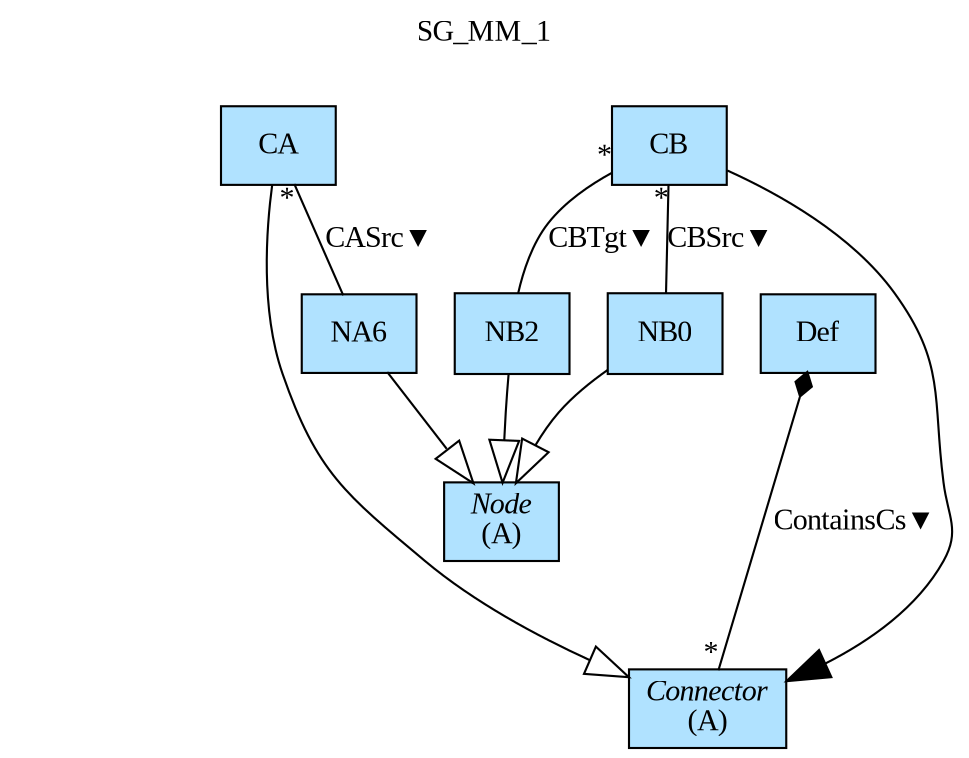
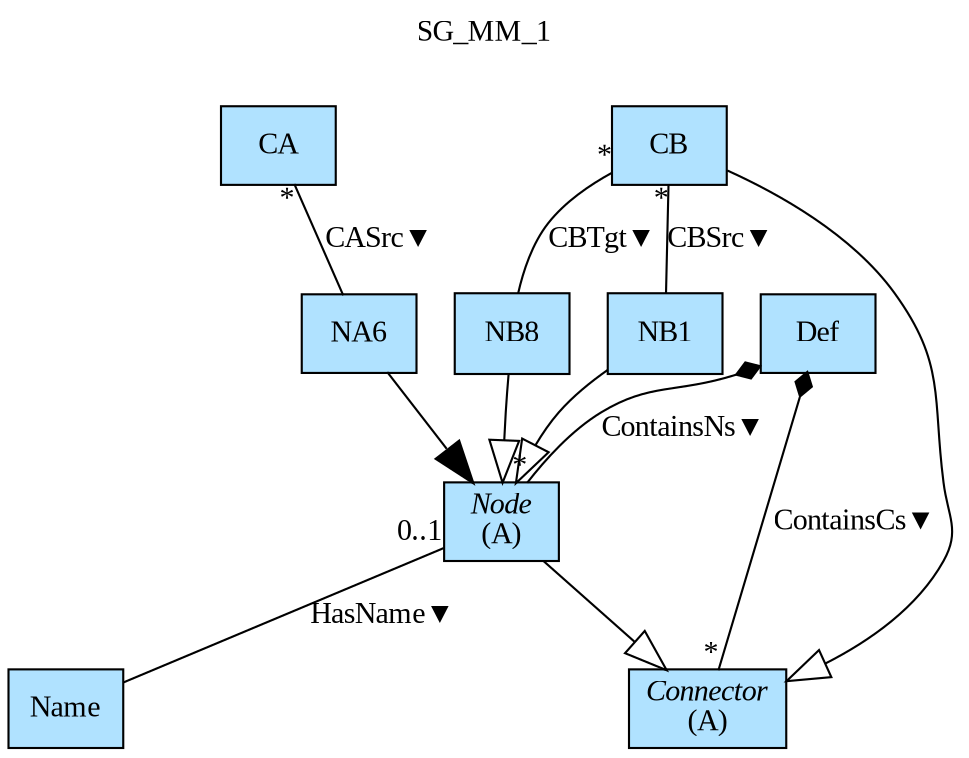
(512, 334) -> (512, 334)
(665, 334) -> (665, 334)
(936, 398) -> (936, 398)
none -> (618, 403)
(417, 410) -> (417, 410)
(338, 480) -> (589, 601)
none -> (66, 709)
